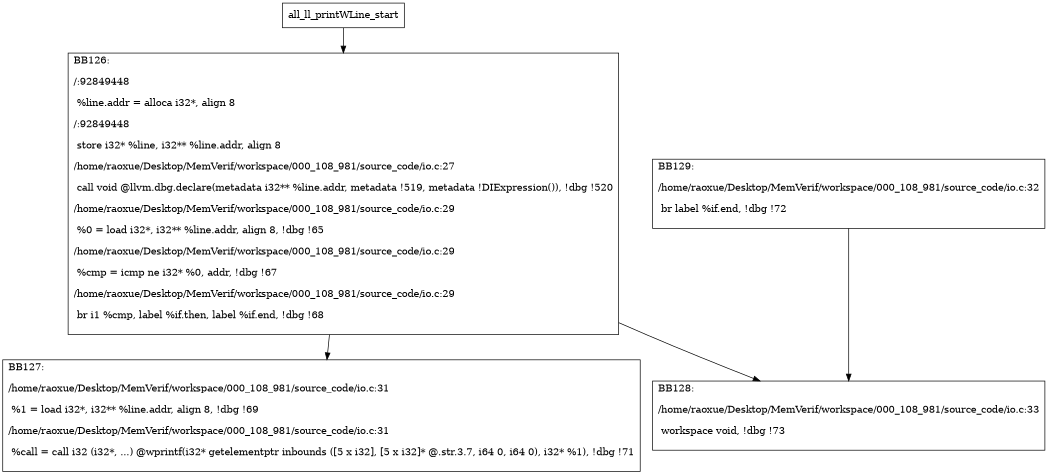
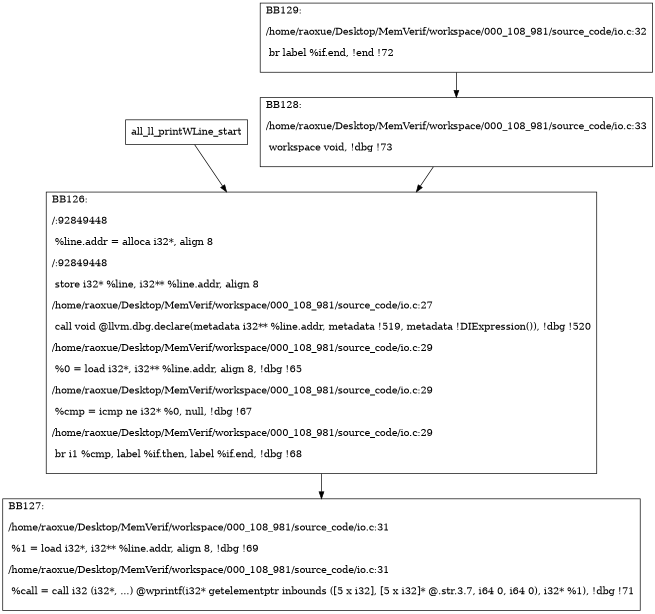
(722, 209) -> (330, 53)
(176, 273) -> (152, 412)
(686, 351) -> (427, 176)
